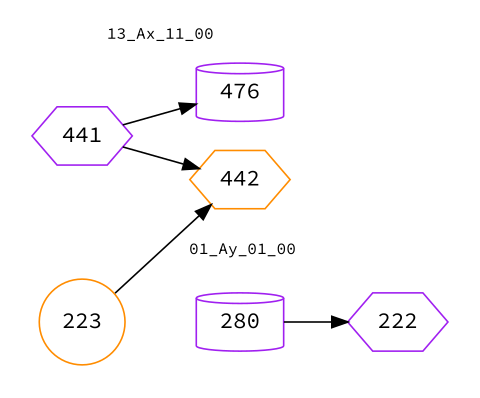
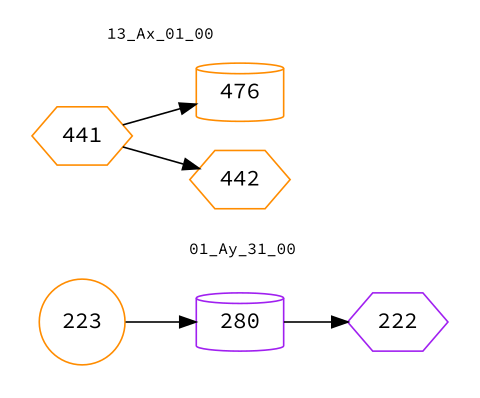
(161, 35) -> (161, 35)
(240, 92) -> (240, 92)
(82, 136) -> (82, 136)
(243, 250) -> (243, 250)
(157, 254) -> (152, 322)
